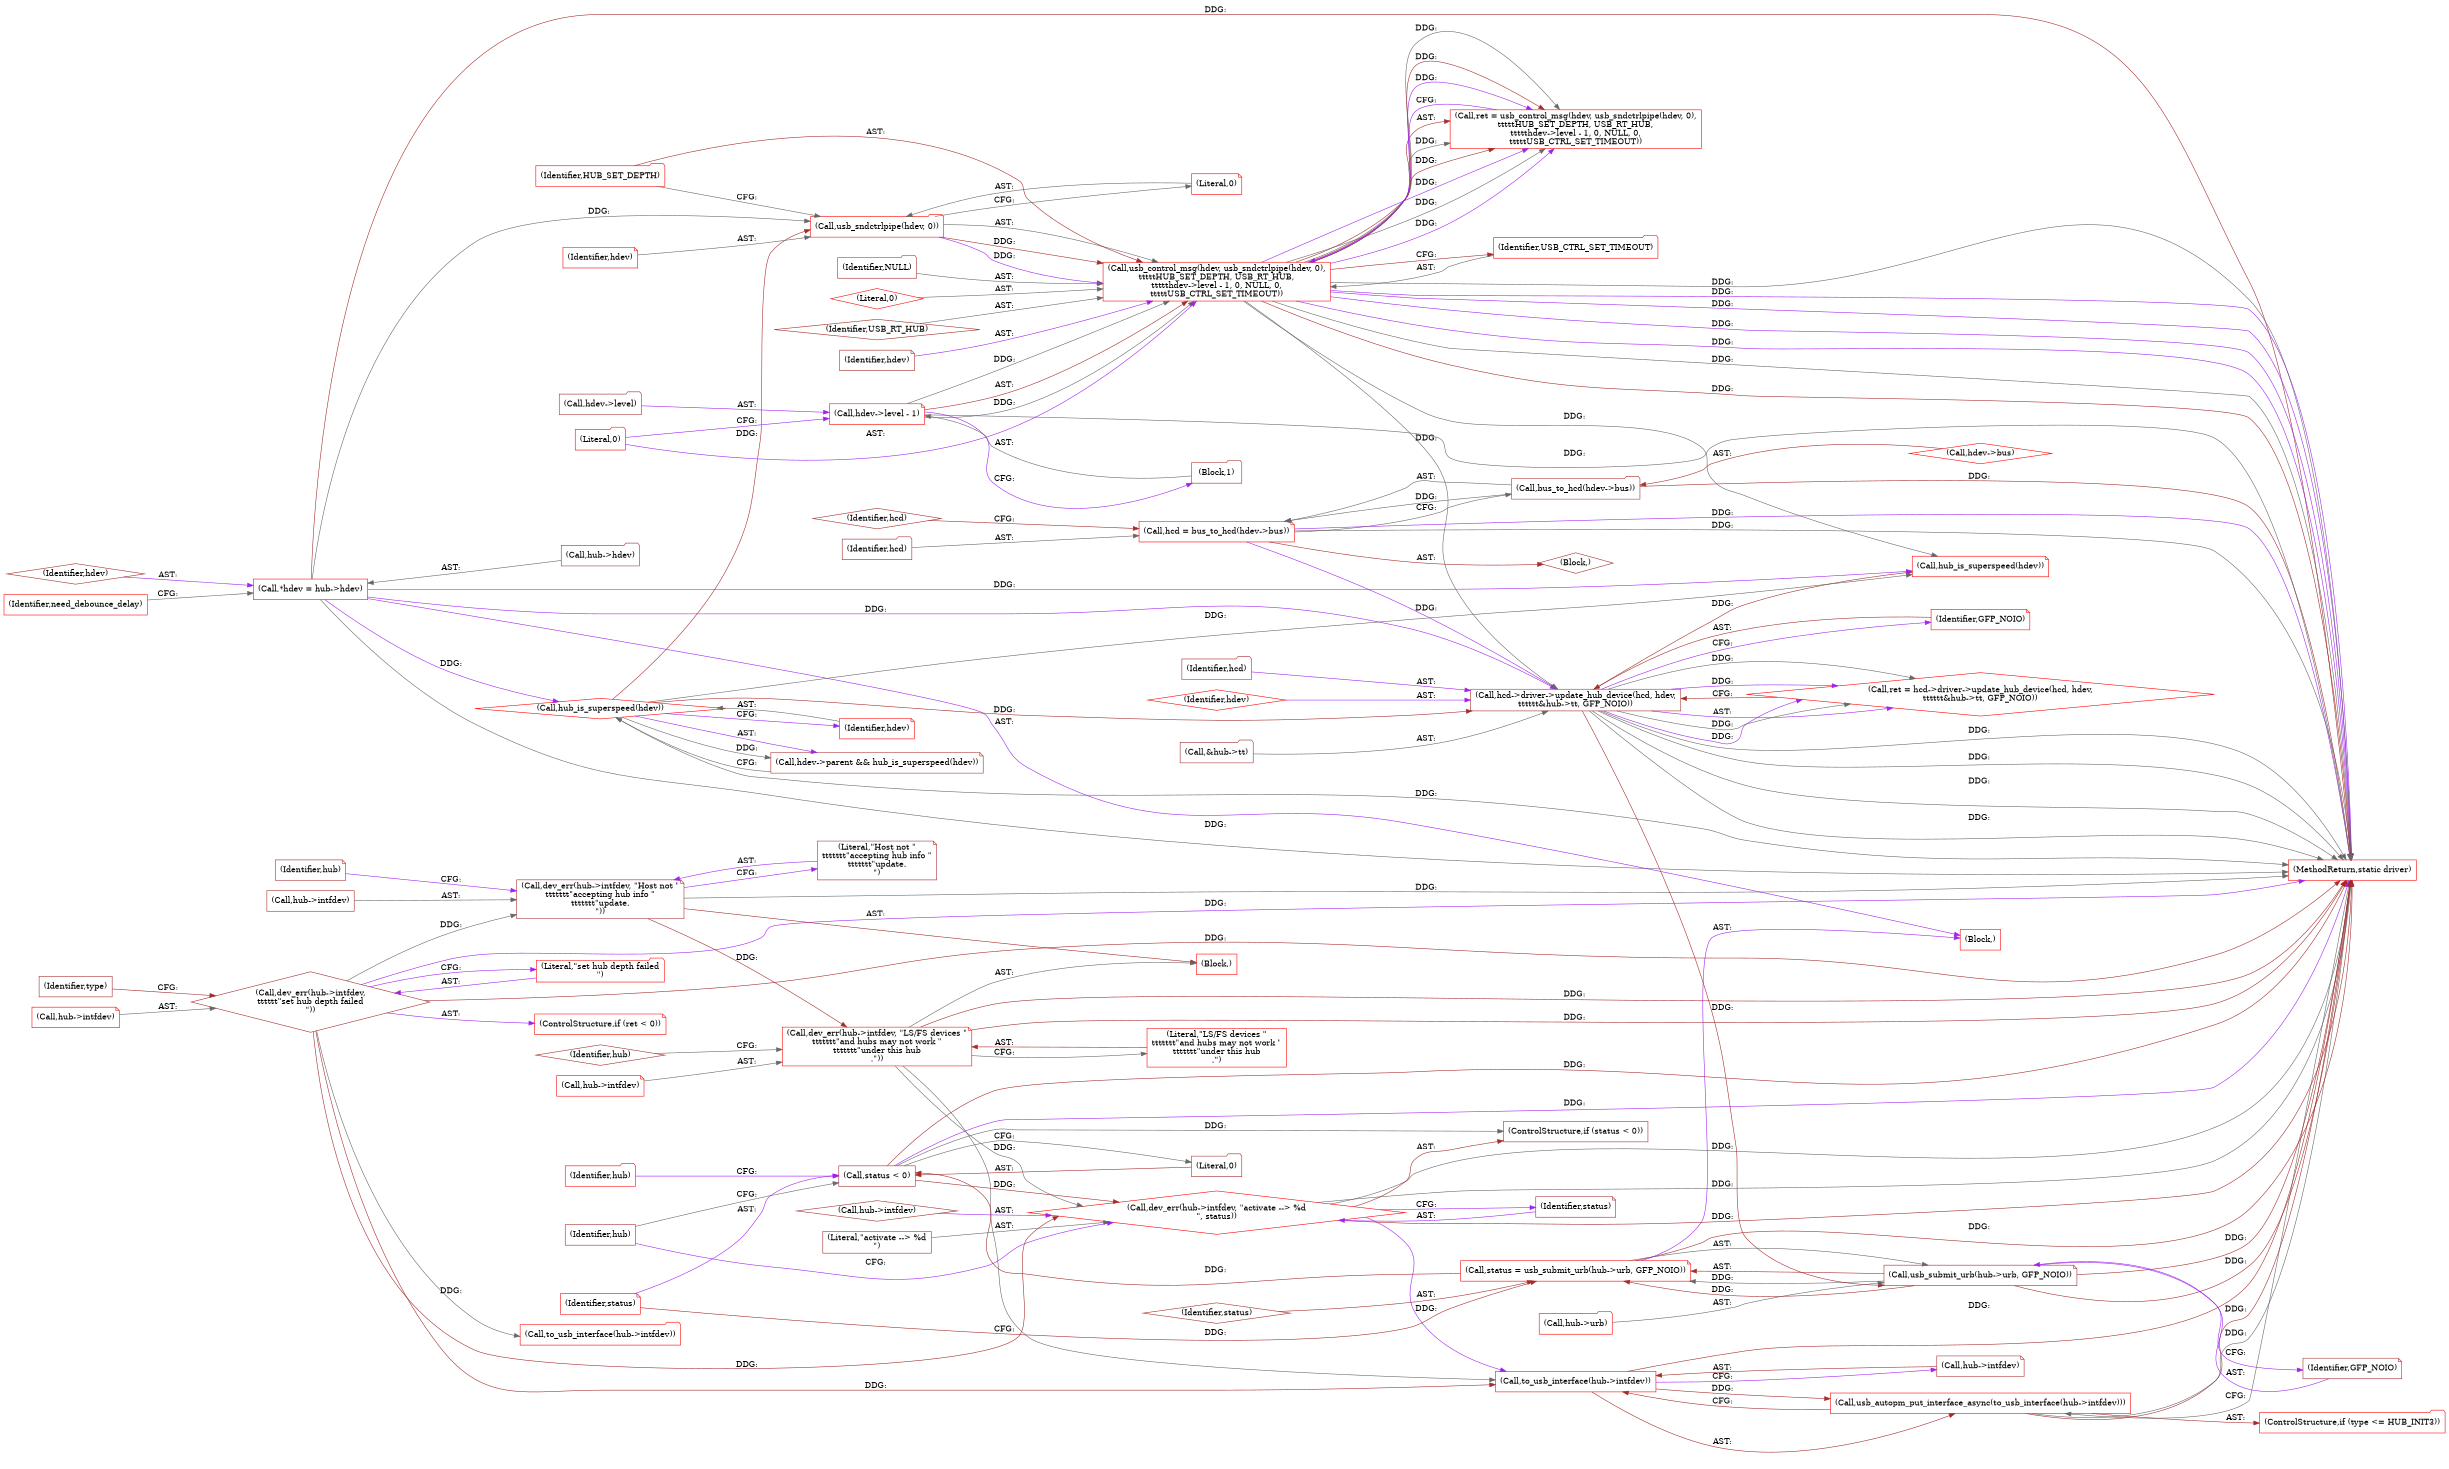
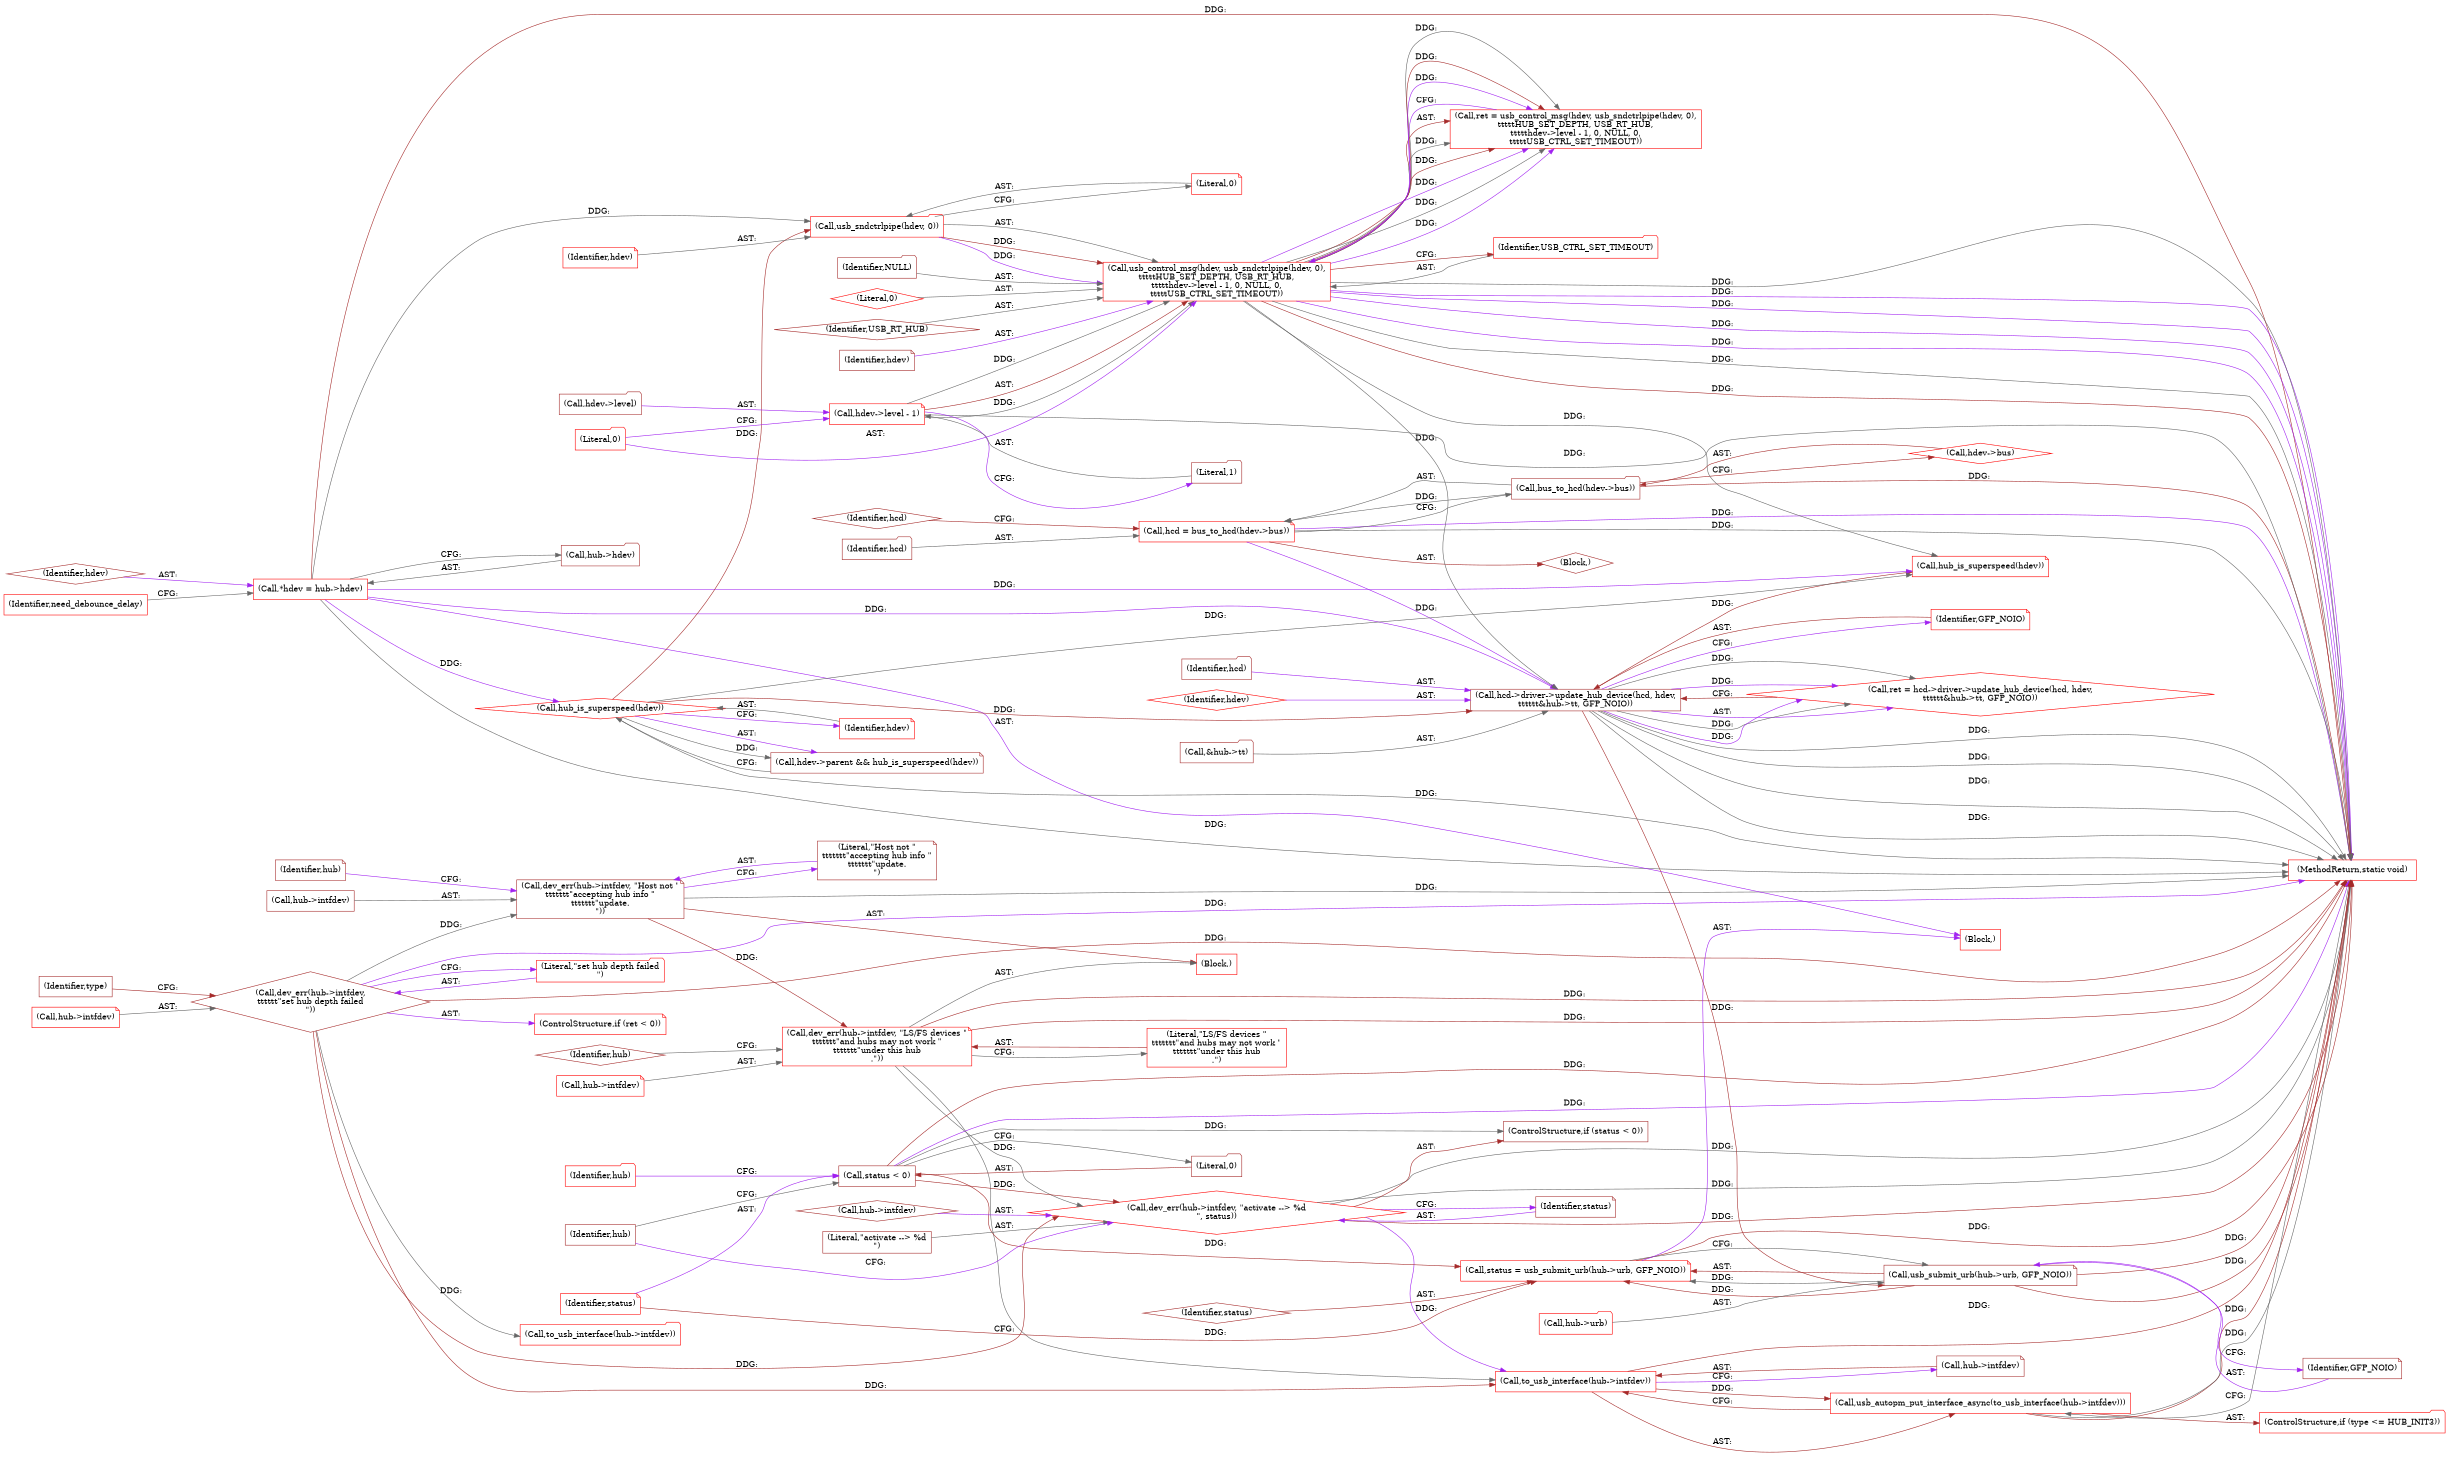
(600, 176) -> none
none -> (1784, 470)
(1217, 473) -> (1217, 473)
none -> (452, 560)
(2352, 870) -> (2352, 870)
(1724, 1244) -> (1724, 1244)
(1155, 1285) -> (1165, 1255)
